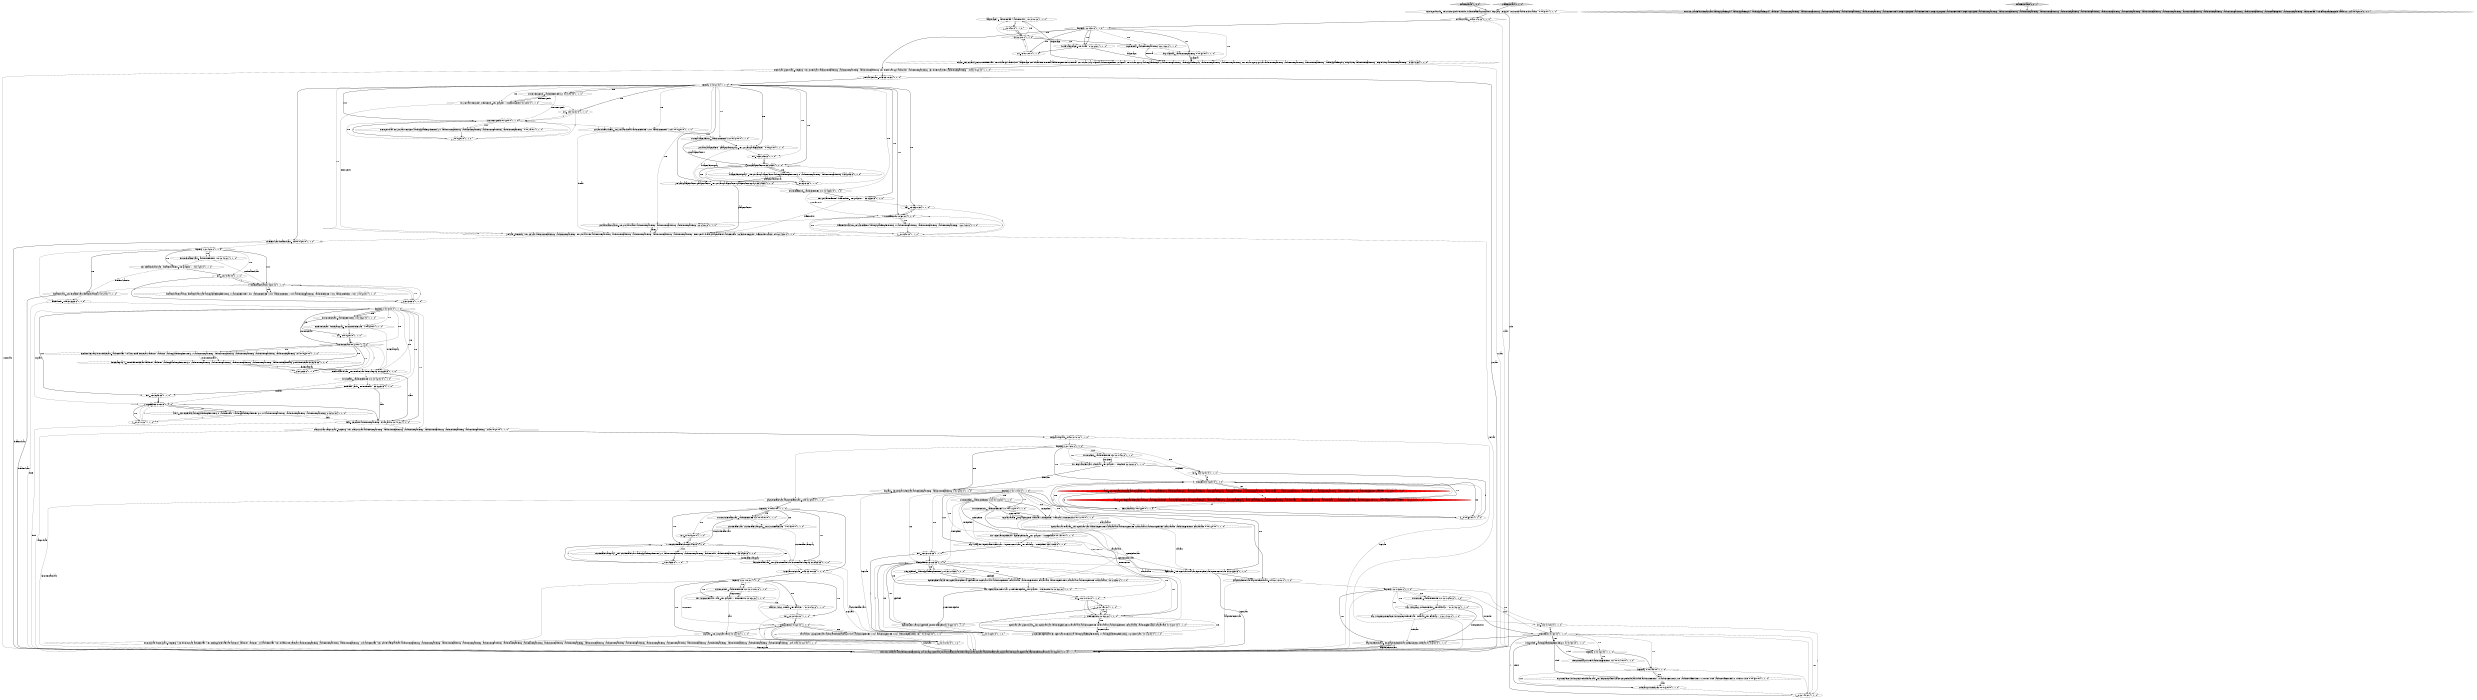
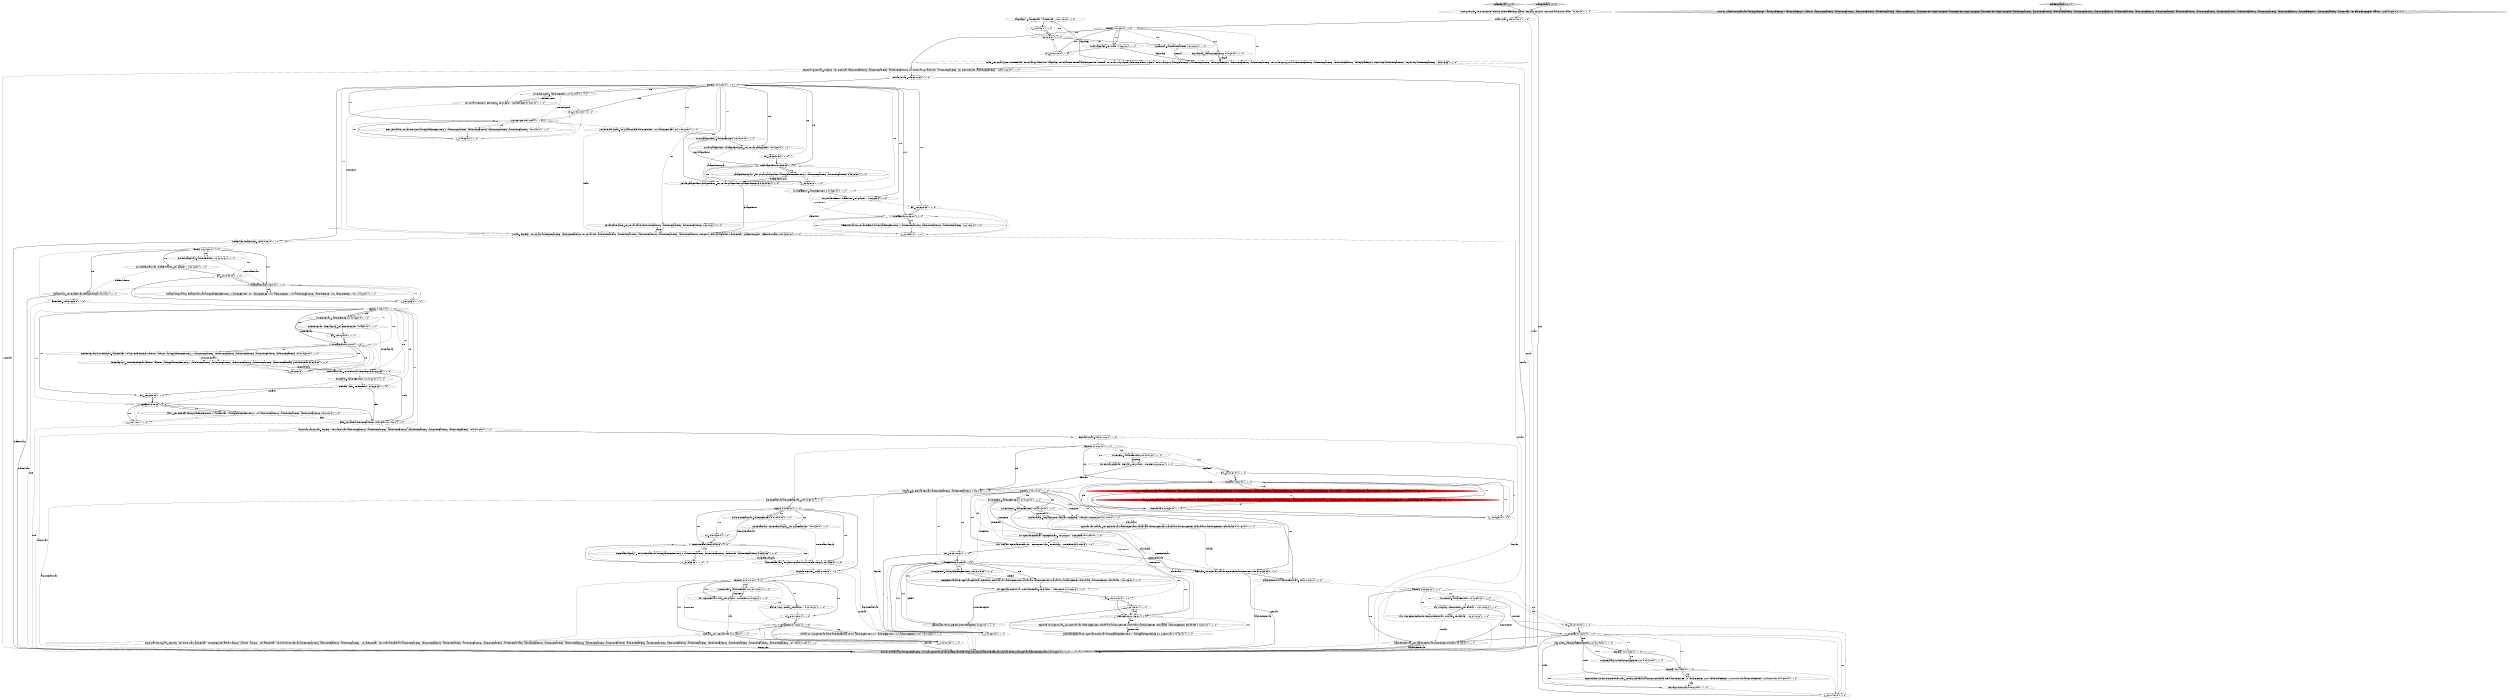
(1473, 19) -> (1512, 19)
(883, 87) -> (891, 88)
(38, 358) -> (36, 358)
